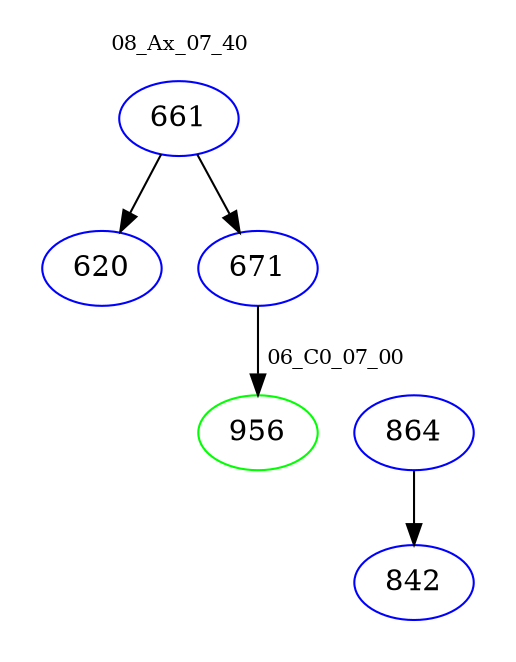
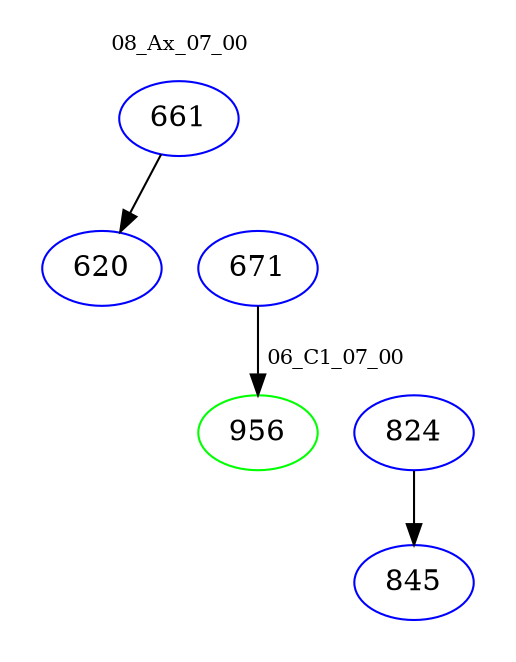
(180, 45) -> (180, 45)
(213, 184) -> none
(336, 359) -> (336, 359)
(414, 433) -> (414, 433)
(414, 583) -> (414, 583)
